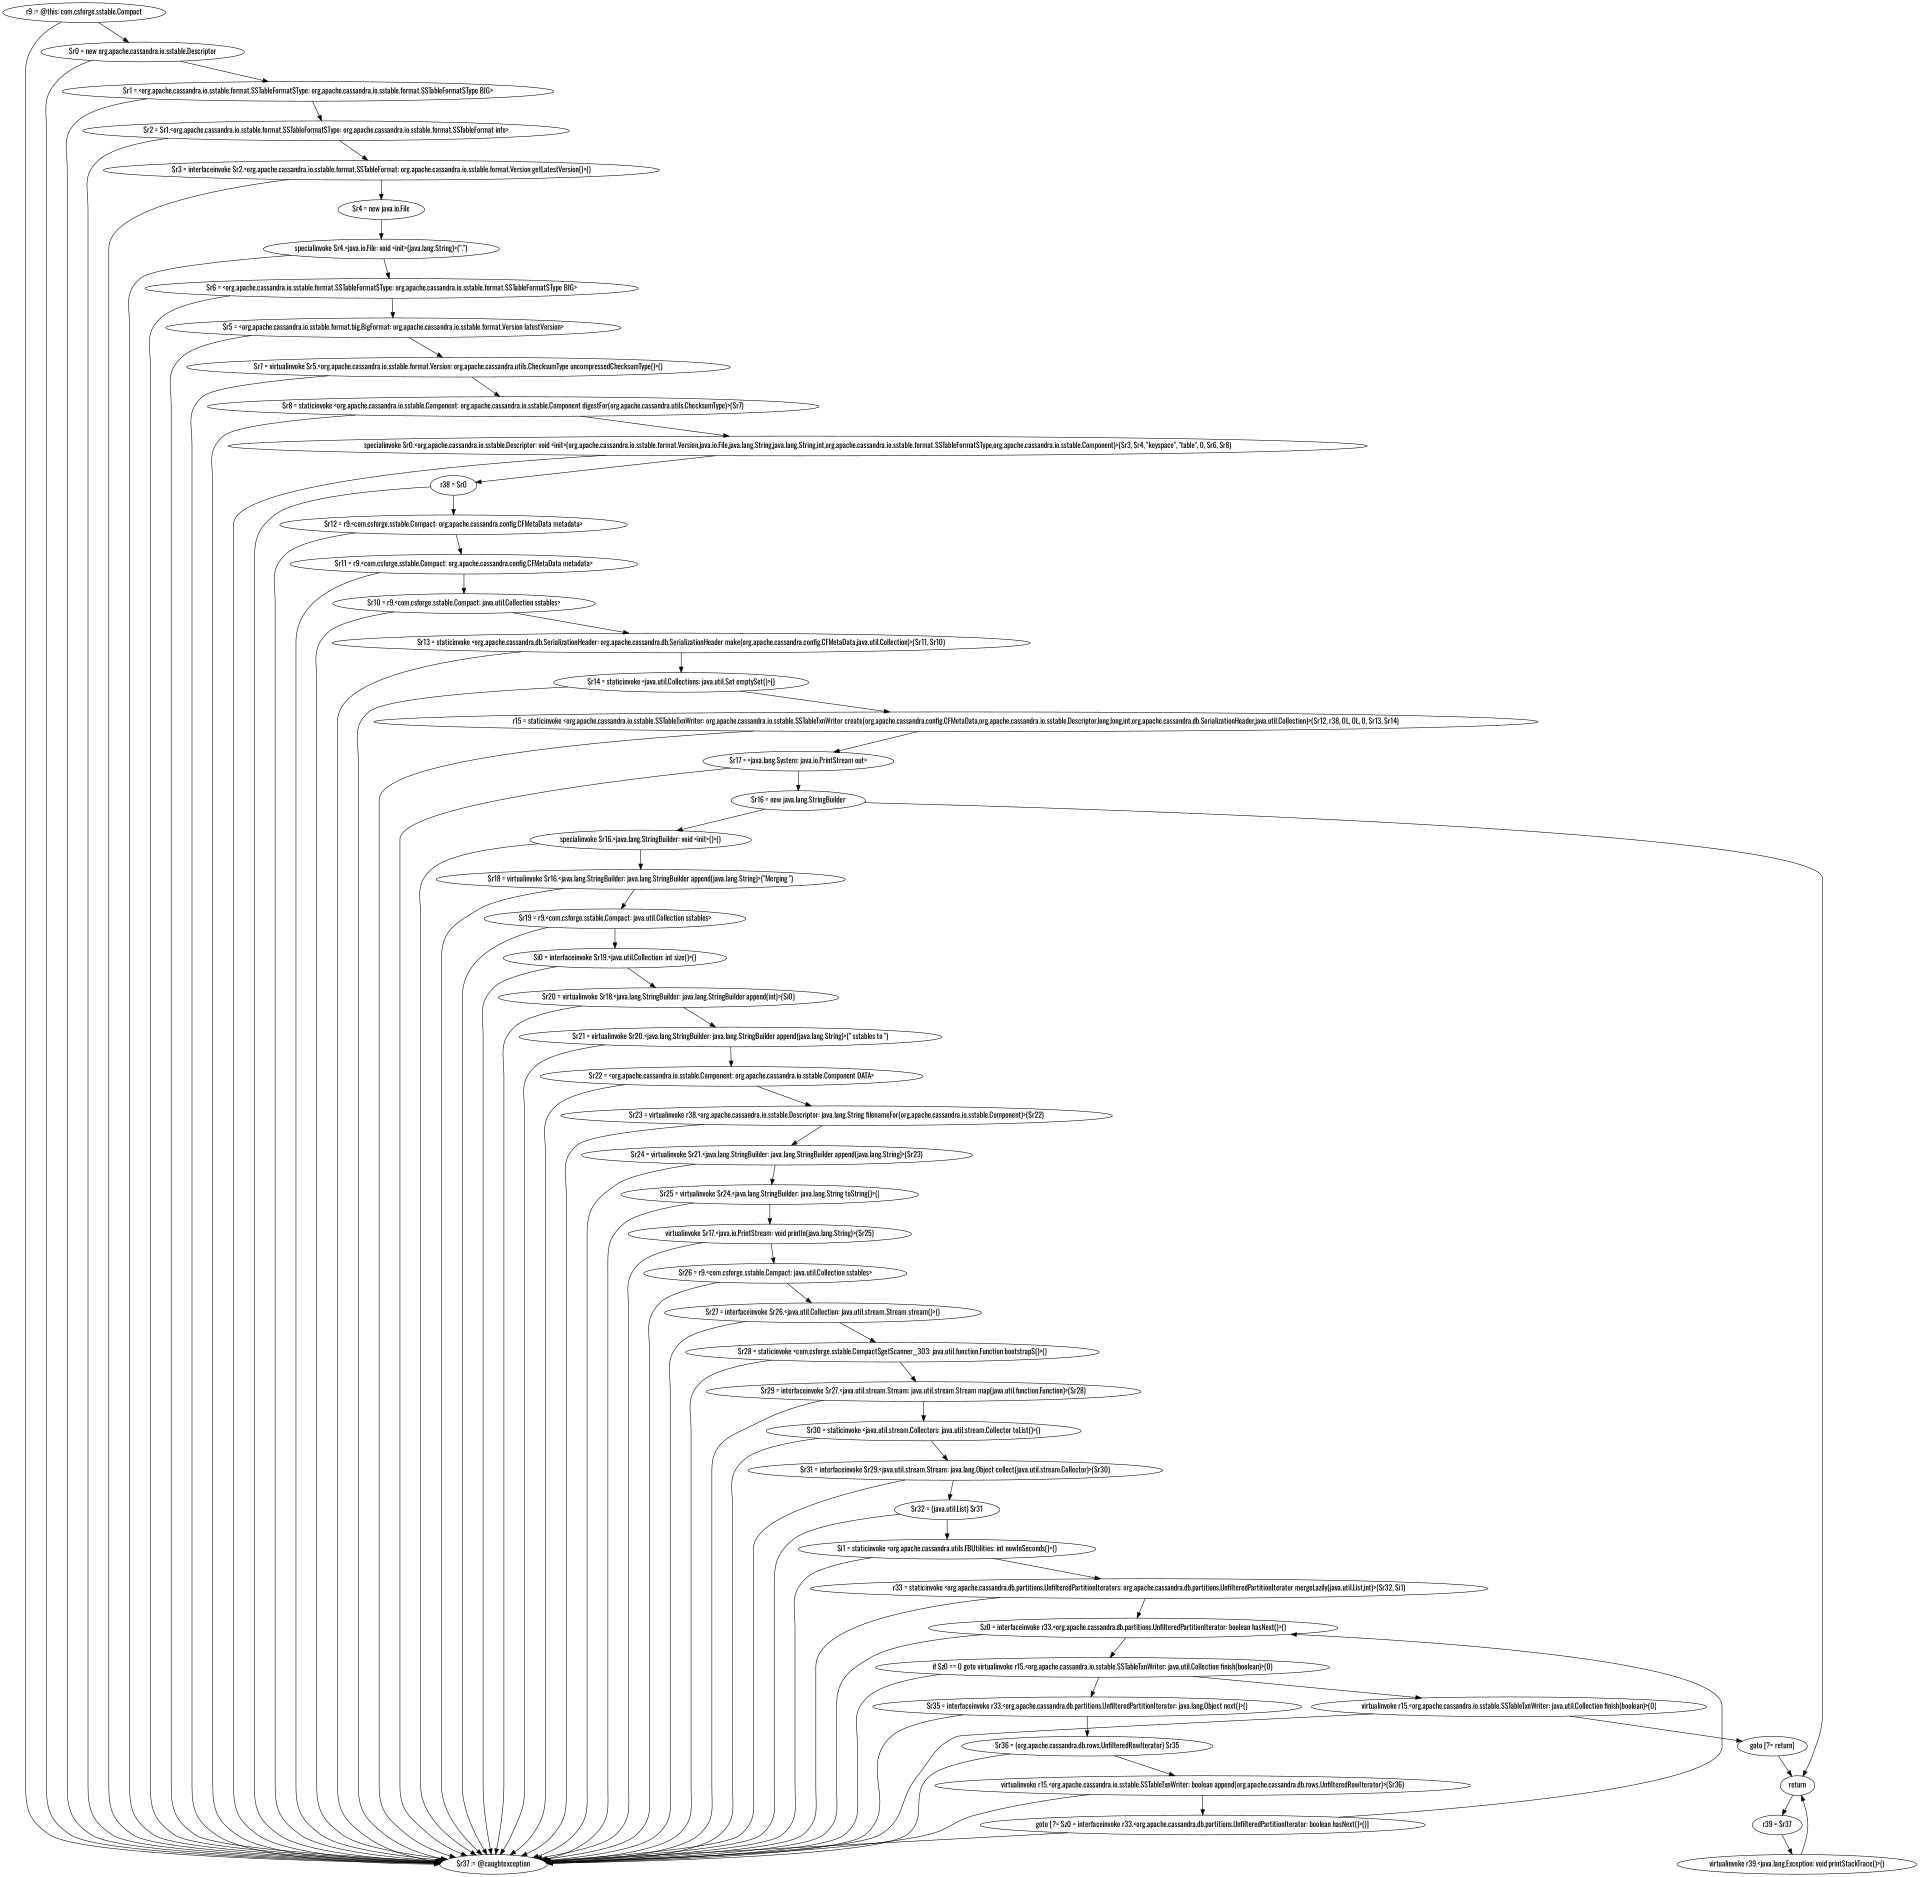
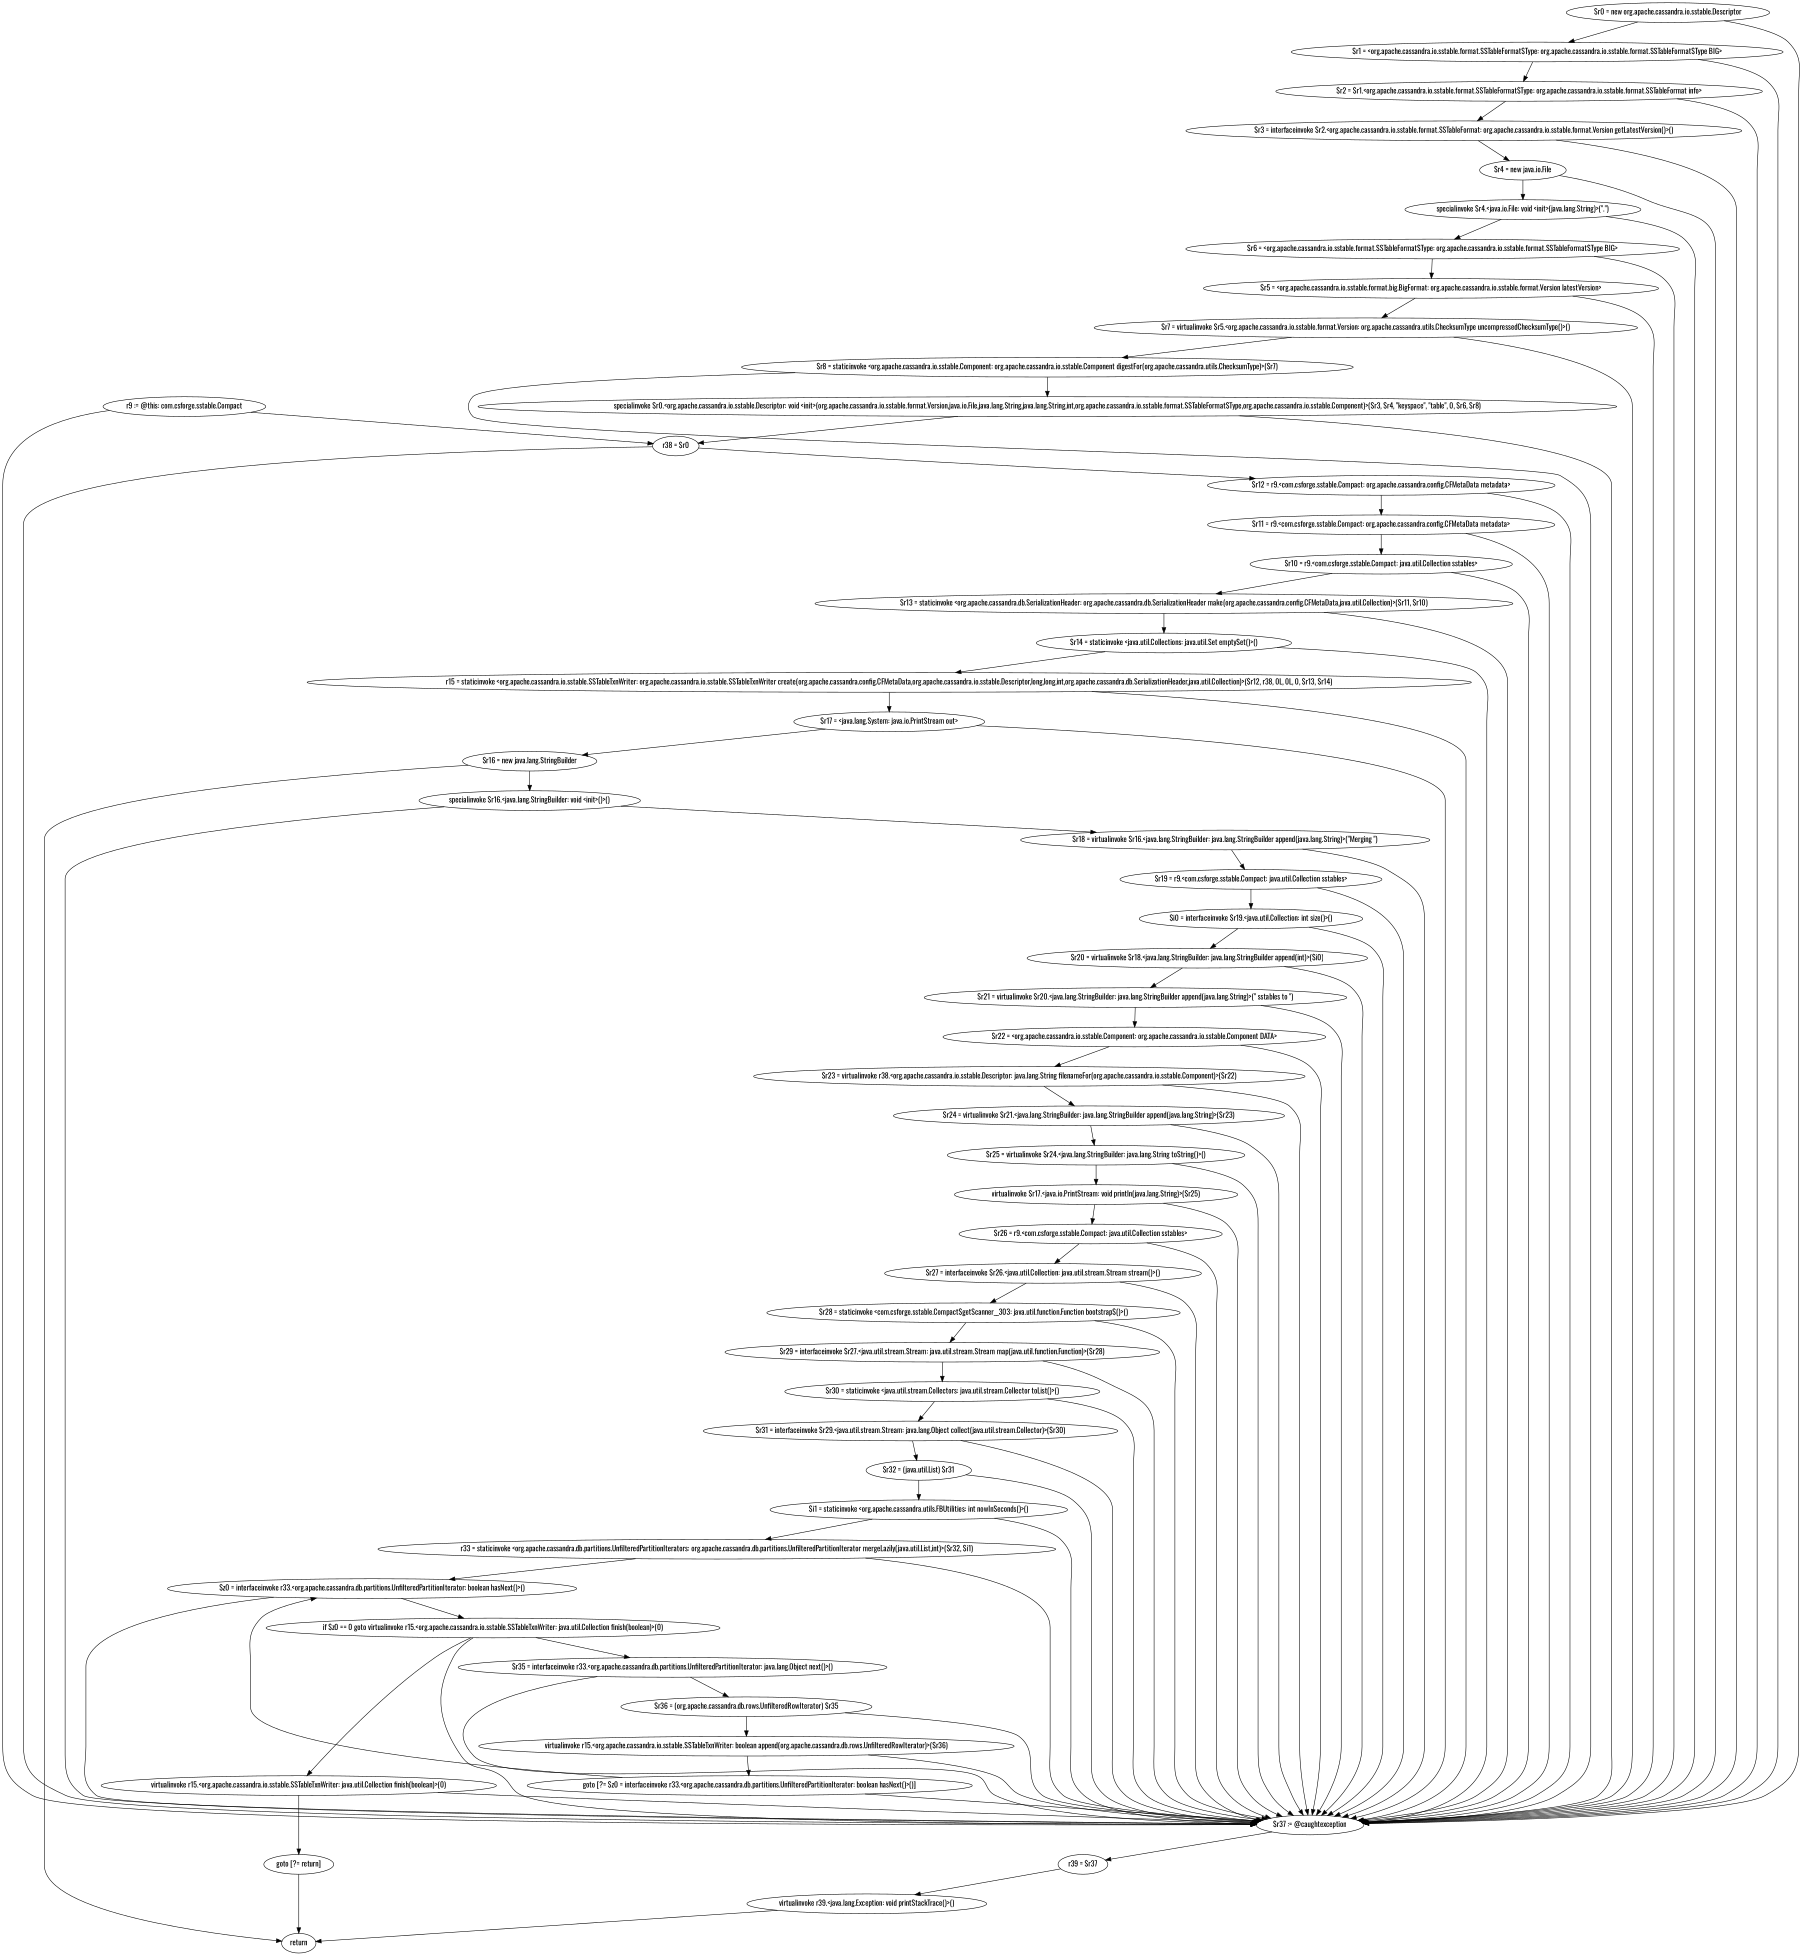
(111, 31) -> (449, 428)
none -> (1716, 1096)
(1789, 1803) -> (1191, 1846)
